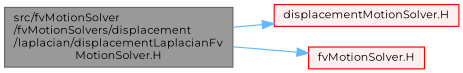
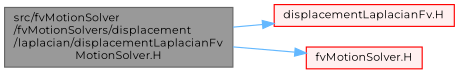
(367, 15) -> (364, 15)
